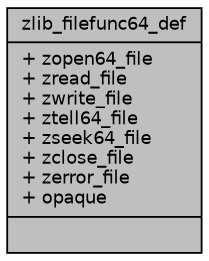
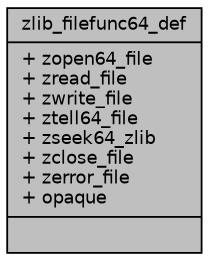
(87, 139) -> (89, 139)
